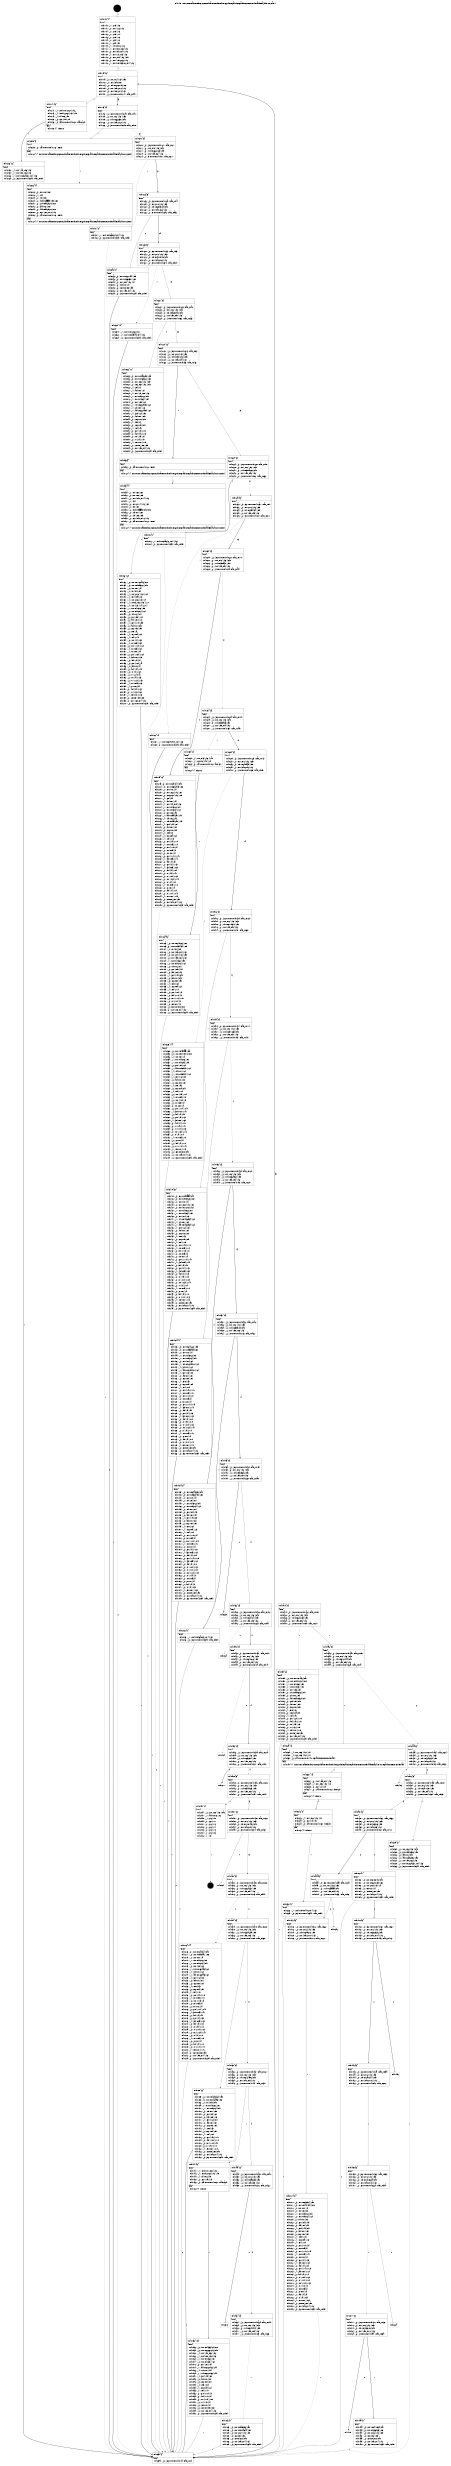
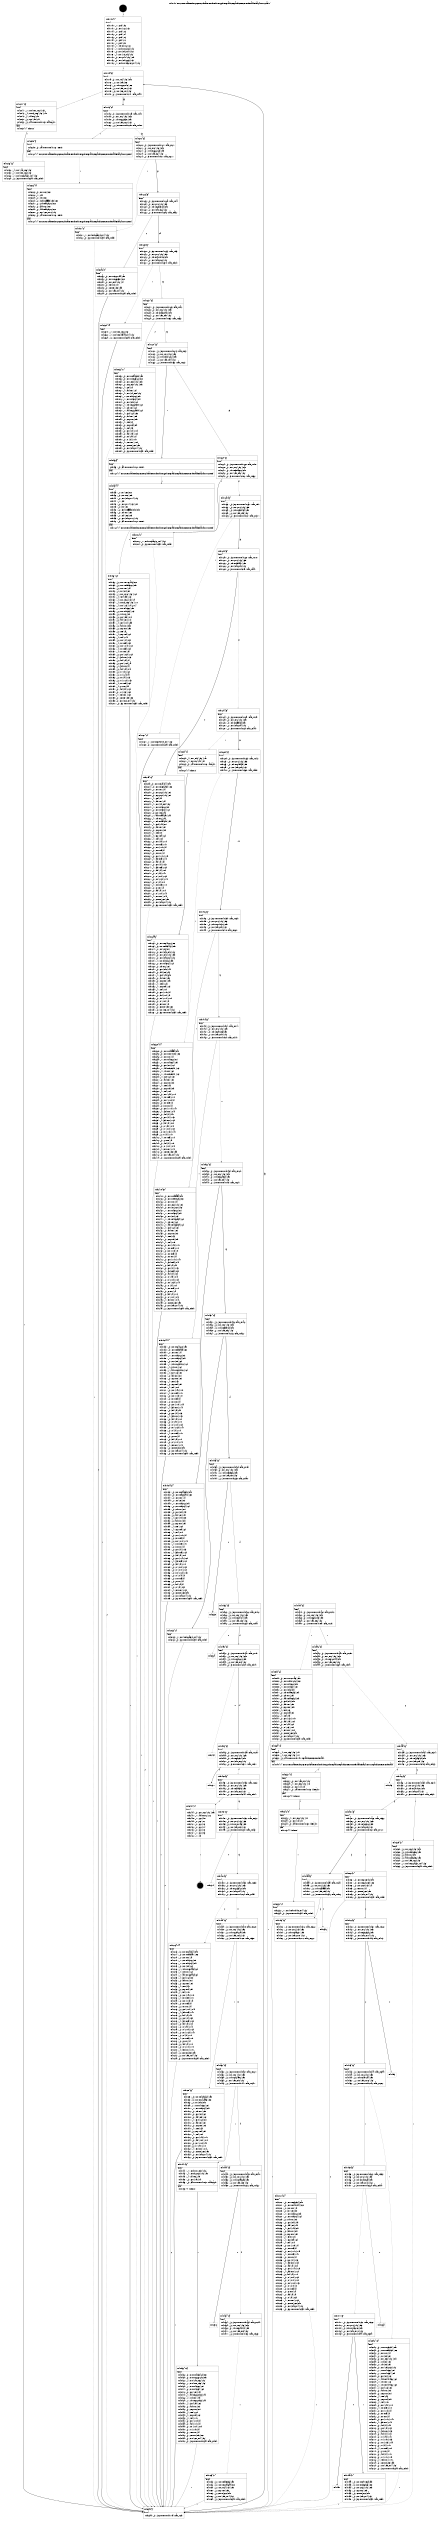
none -> (389, 2405)
